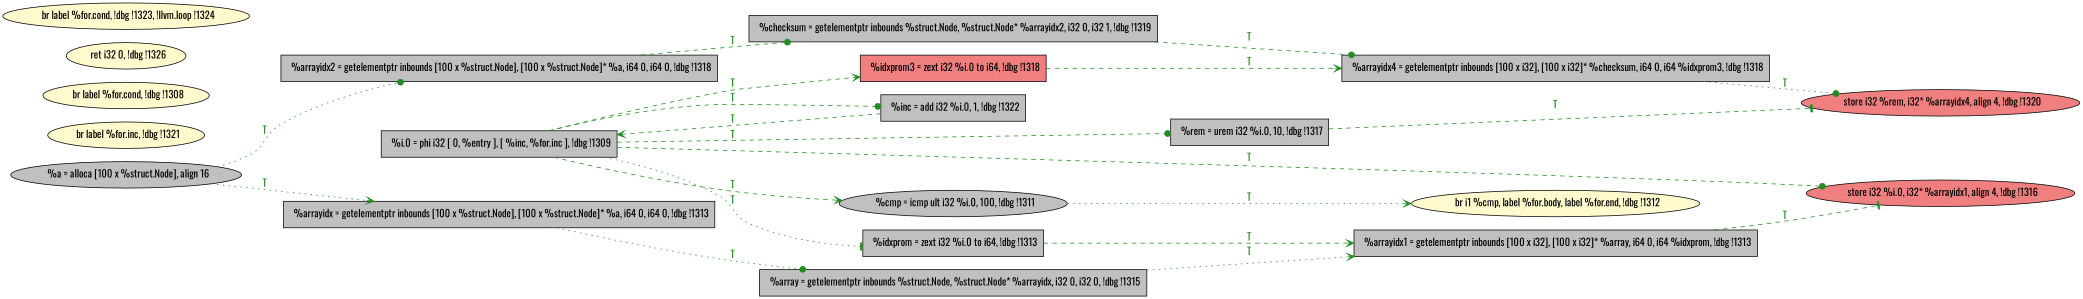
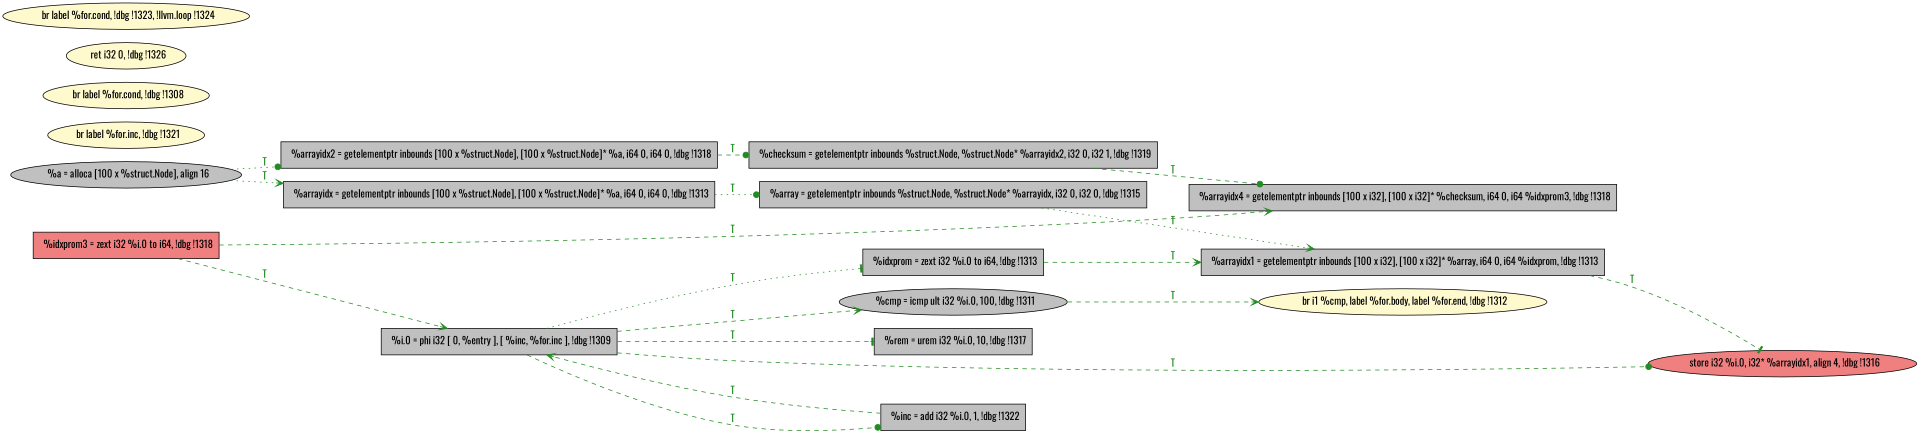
(700, 96) -> (309, 293)
(1941, 103) -> none
(891, 138) -> (744, 342)
(1236, 204) -> (1159, 302)
